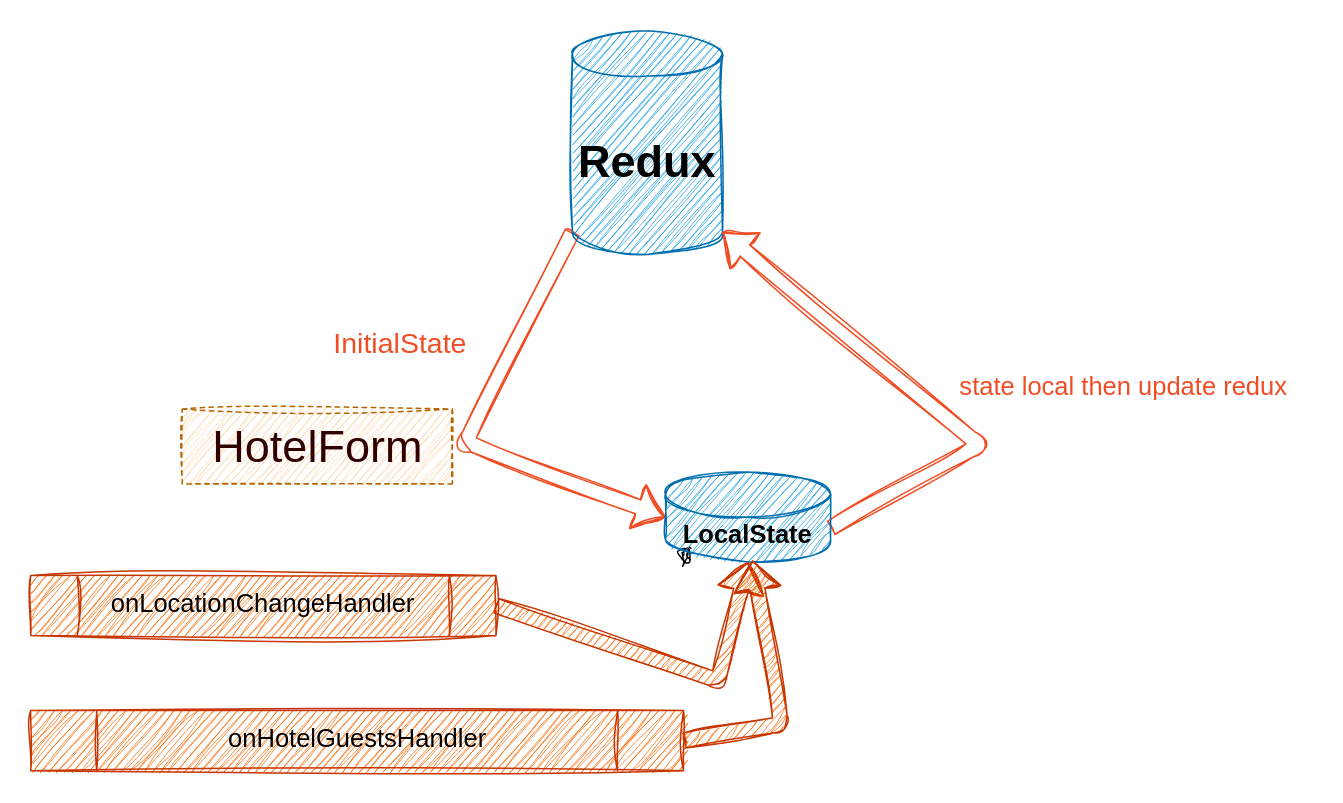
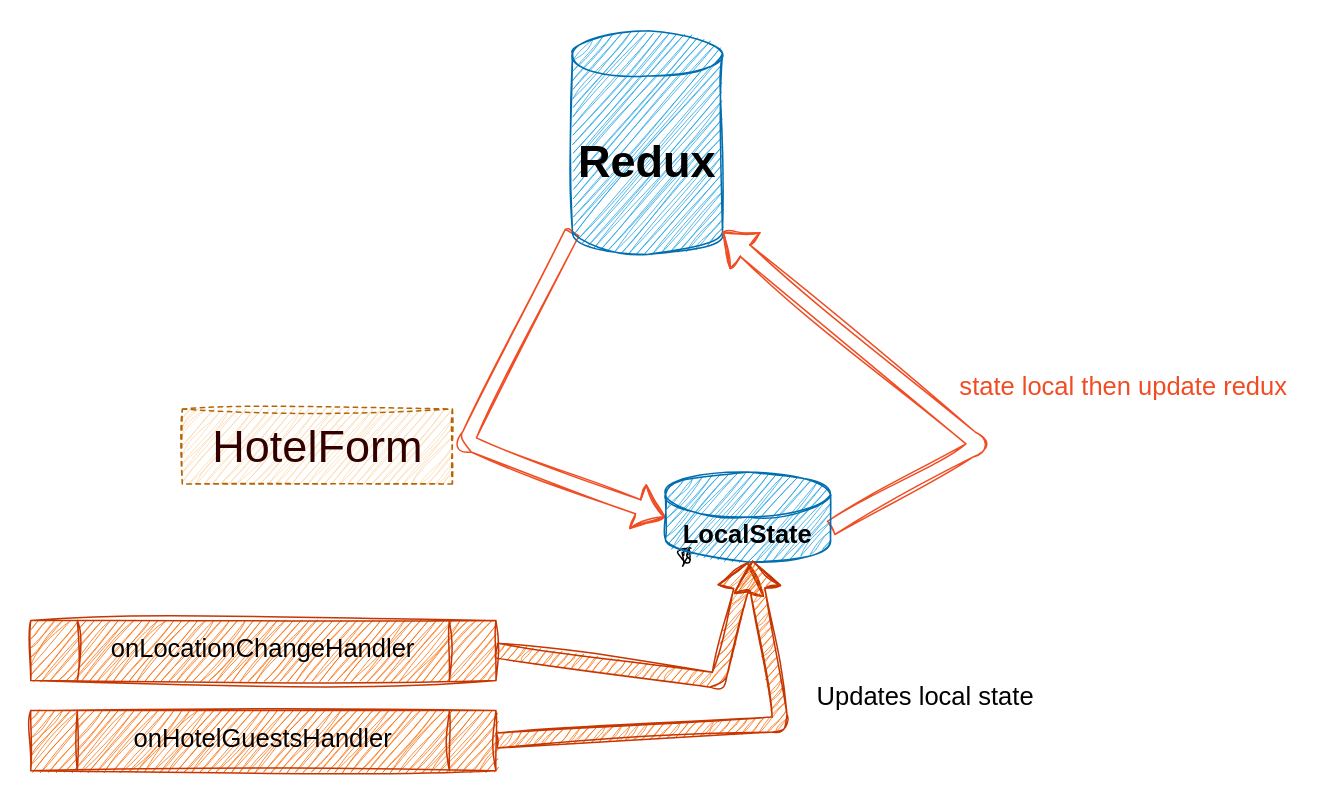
(399, 337) -> none
(263, 605) -> (263, 650)
none -> (925, 698)
(357, 740) -> (263, 740)
